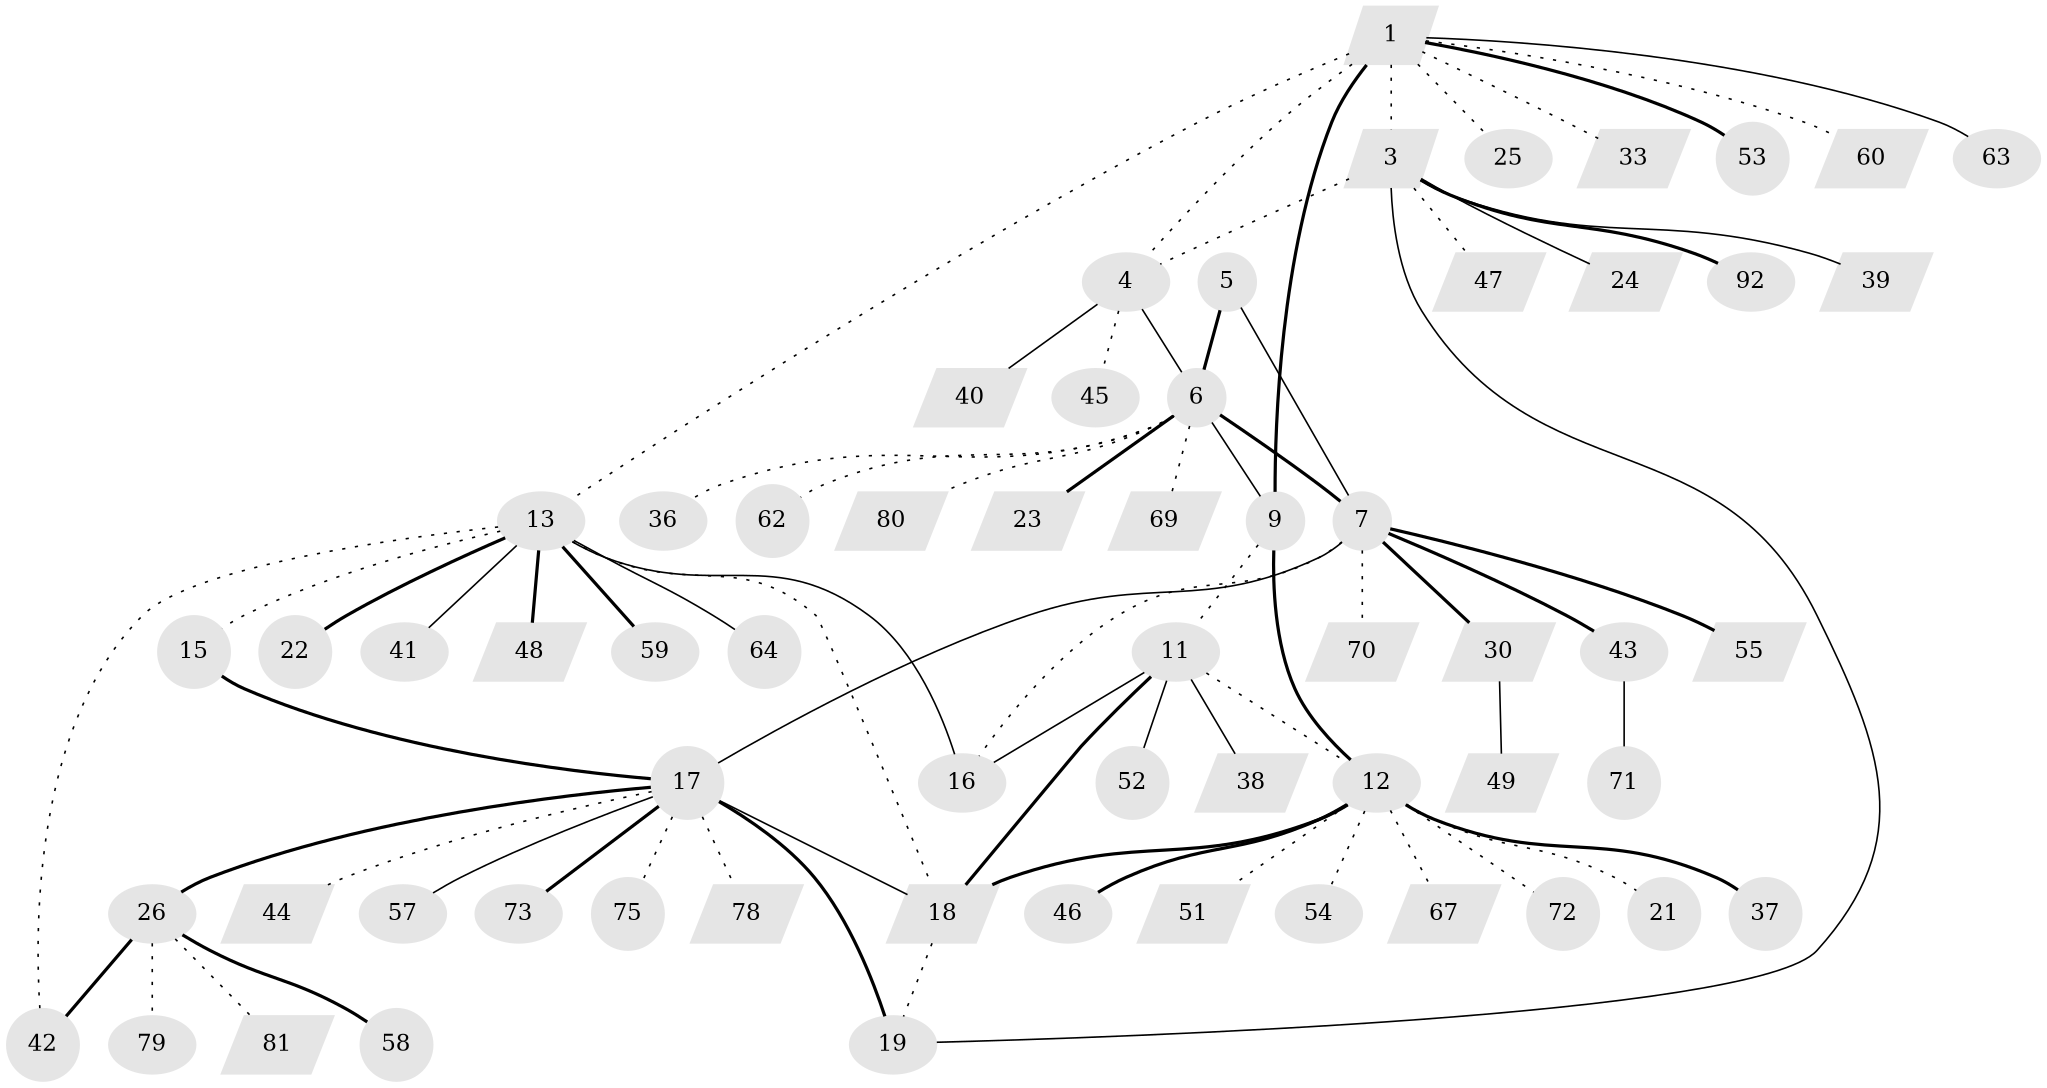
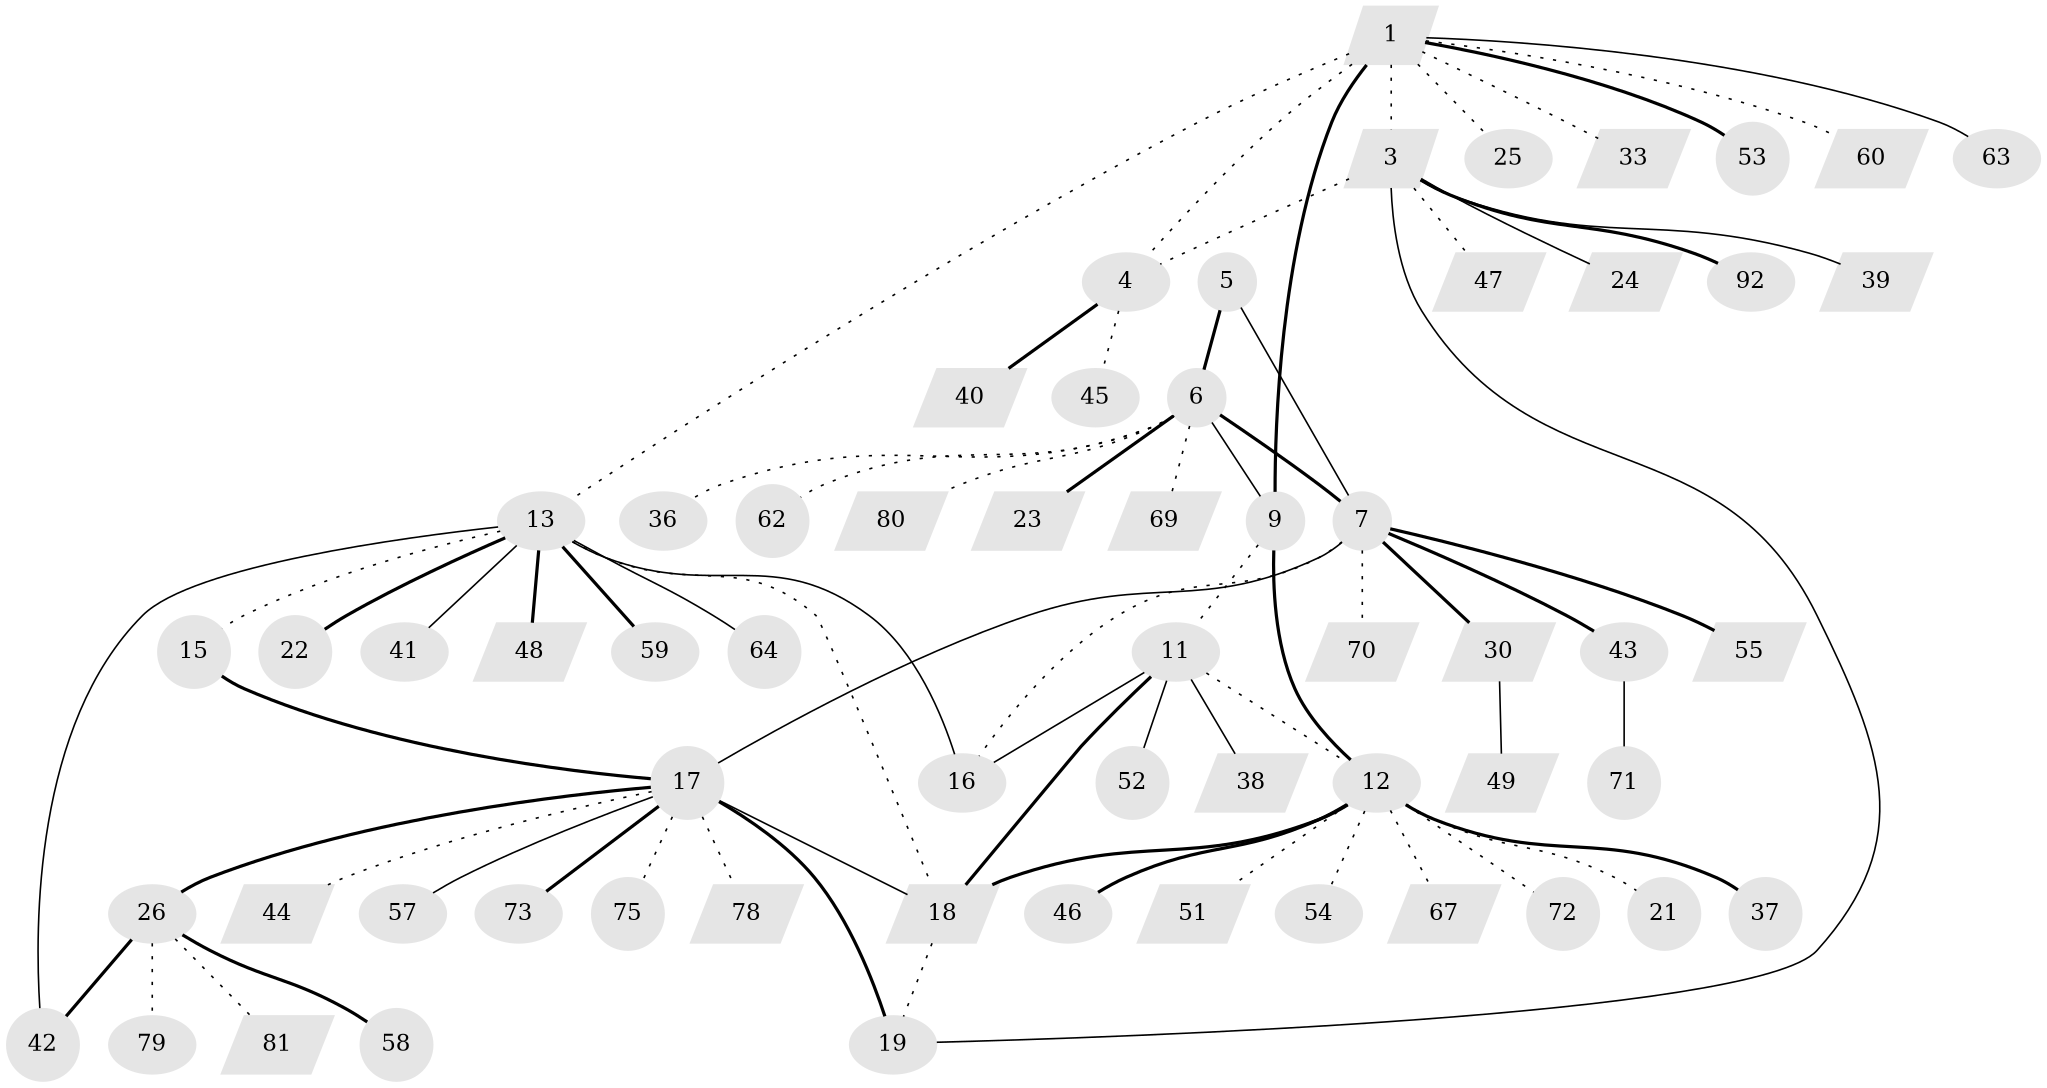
(1053, 336) -> (1053, 336)
(1162, 341) -> none
(128, 634) -> (128, 634)
